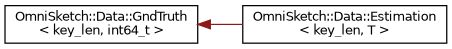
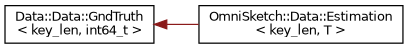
(101, 24) -> (79, 24)
